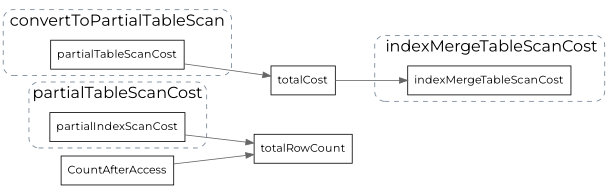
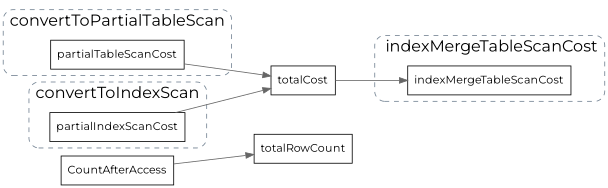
(118, 94) -> (118, 94)
(216, 139) -> (219, 101)
